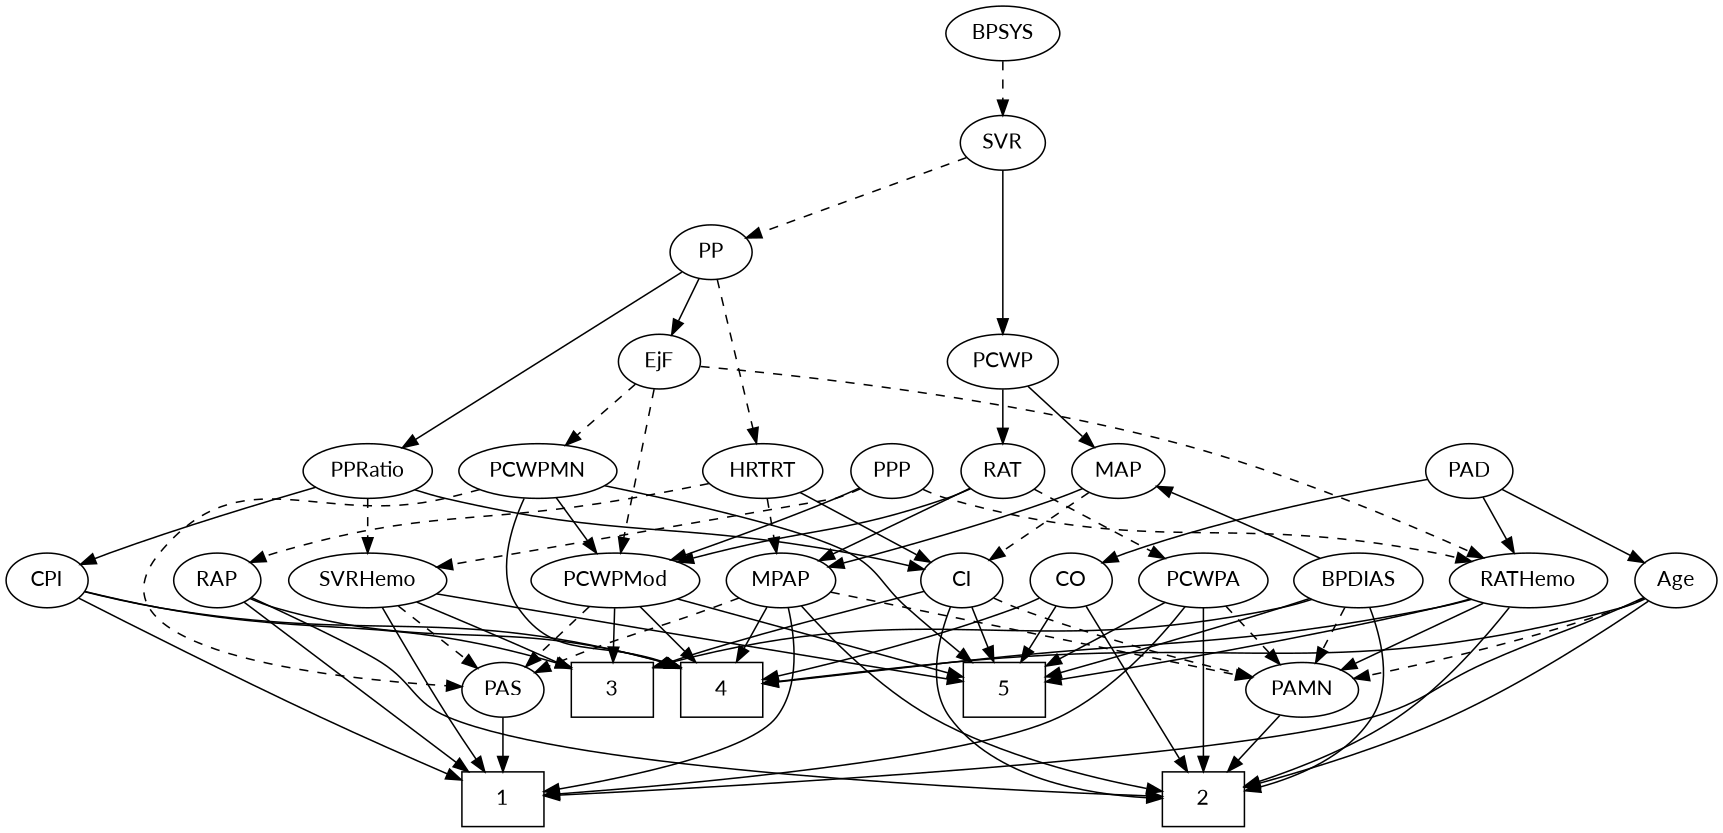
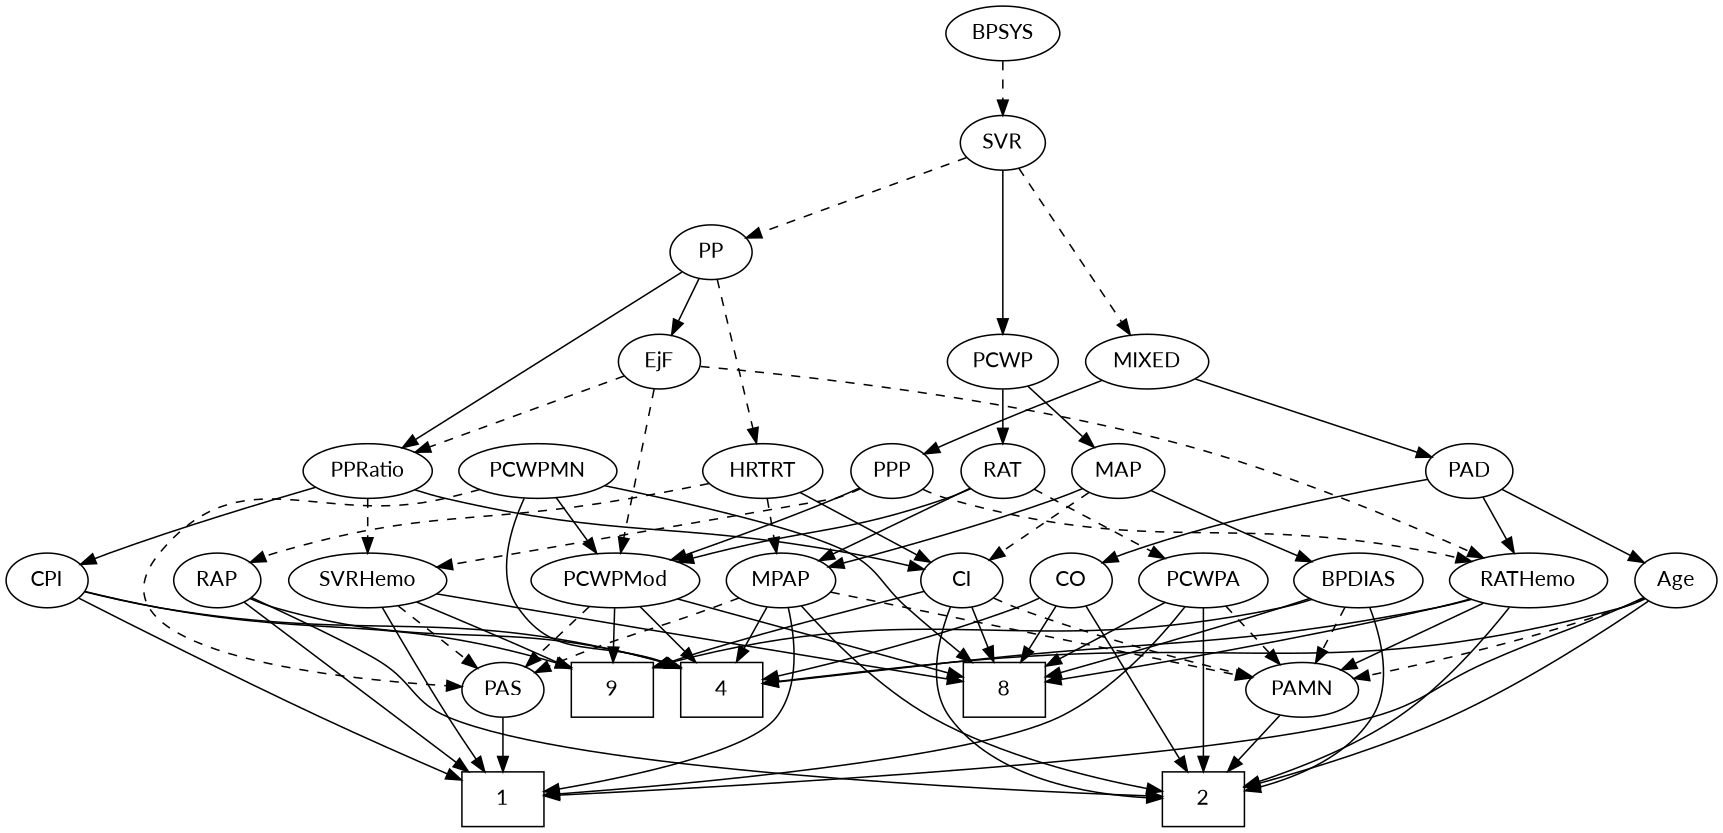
none -> (1147, 362)
(606, 410) -> (527, 411)
(1220, 513) -> (1209, 517)
(612, 690) -> (612, 690)
(1004, 690) -> (1004, 690)
